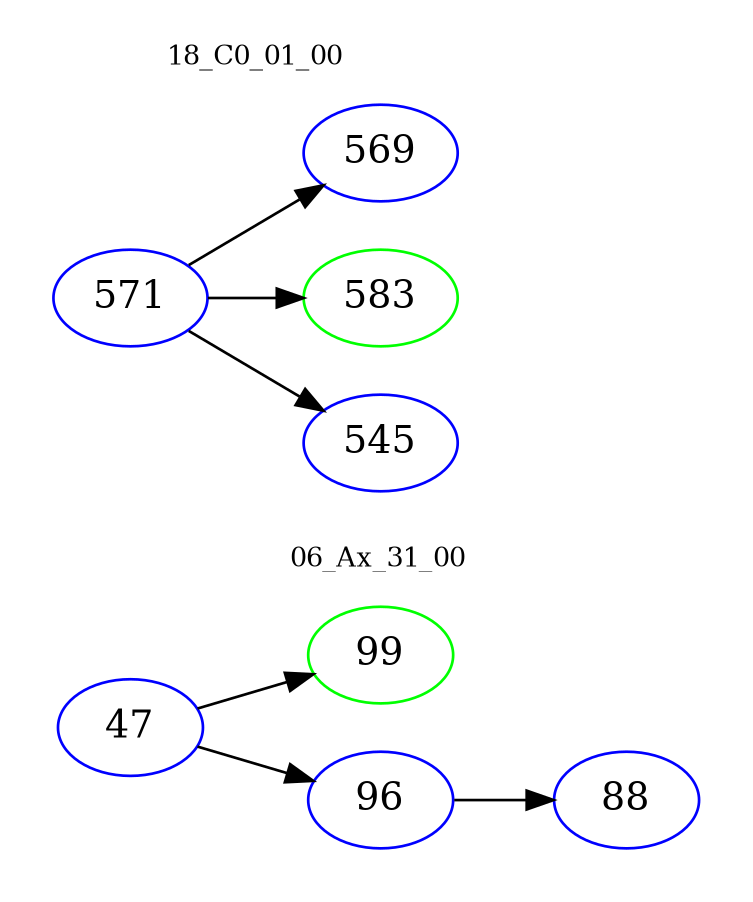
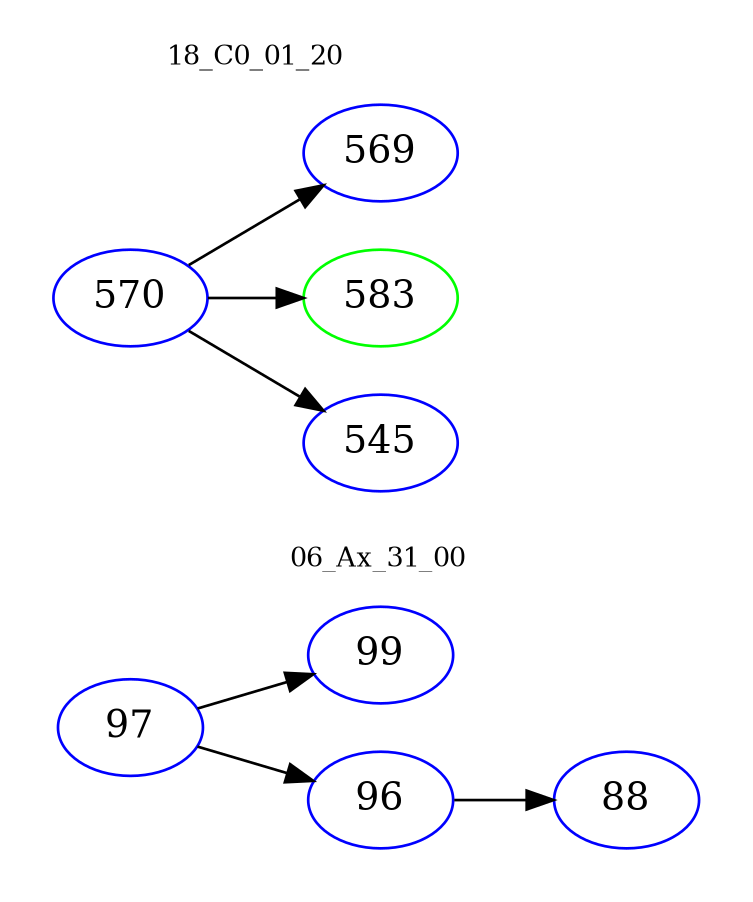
(256, 58) -> (256, 58)
(130, 298) -> (130, 298)
(381, 655) -> (381, 655)
(130, 728) -> (130, 728)
